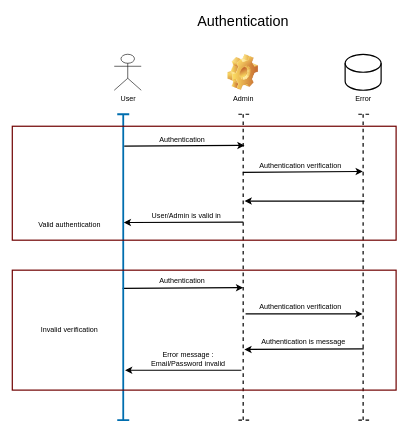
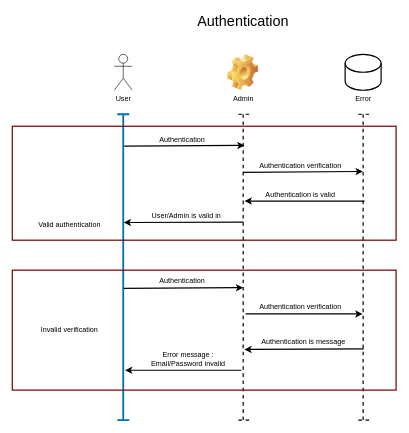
(128, 72) -> (123, 72)
none -> (300, 195)
